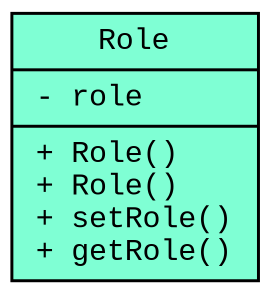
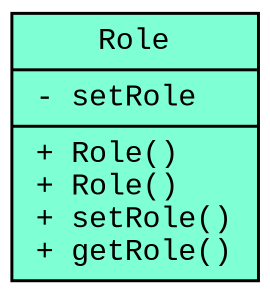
(91, 97) -> (117, 97)
